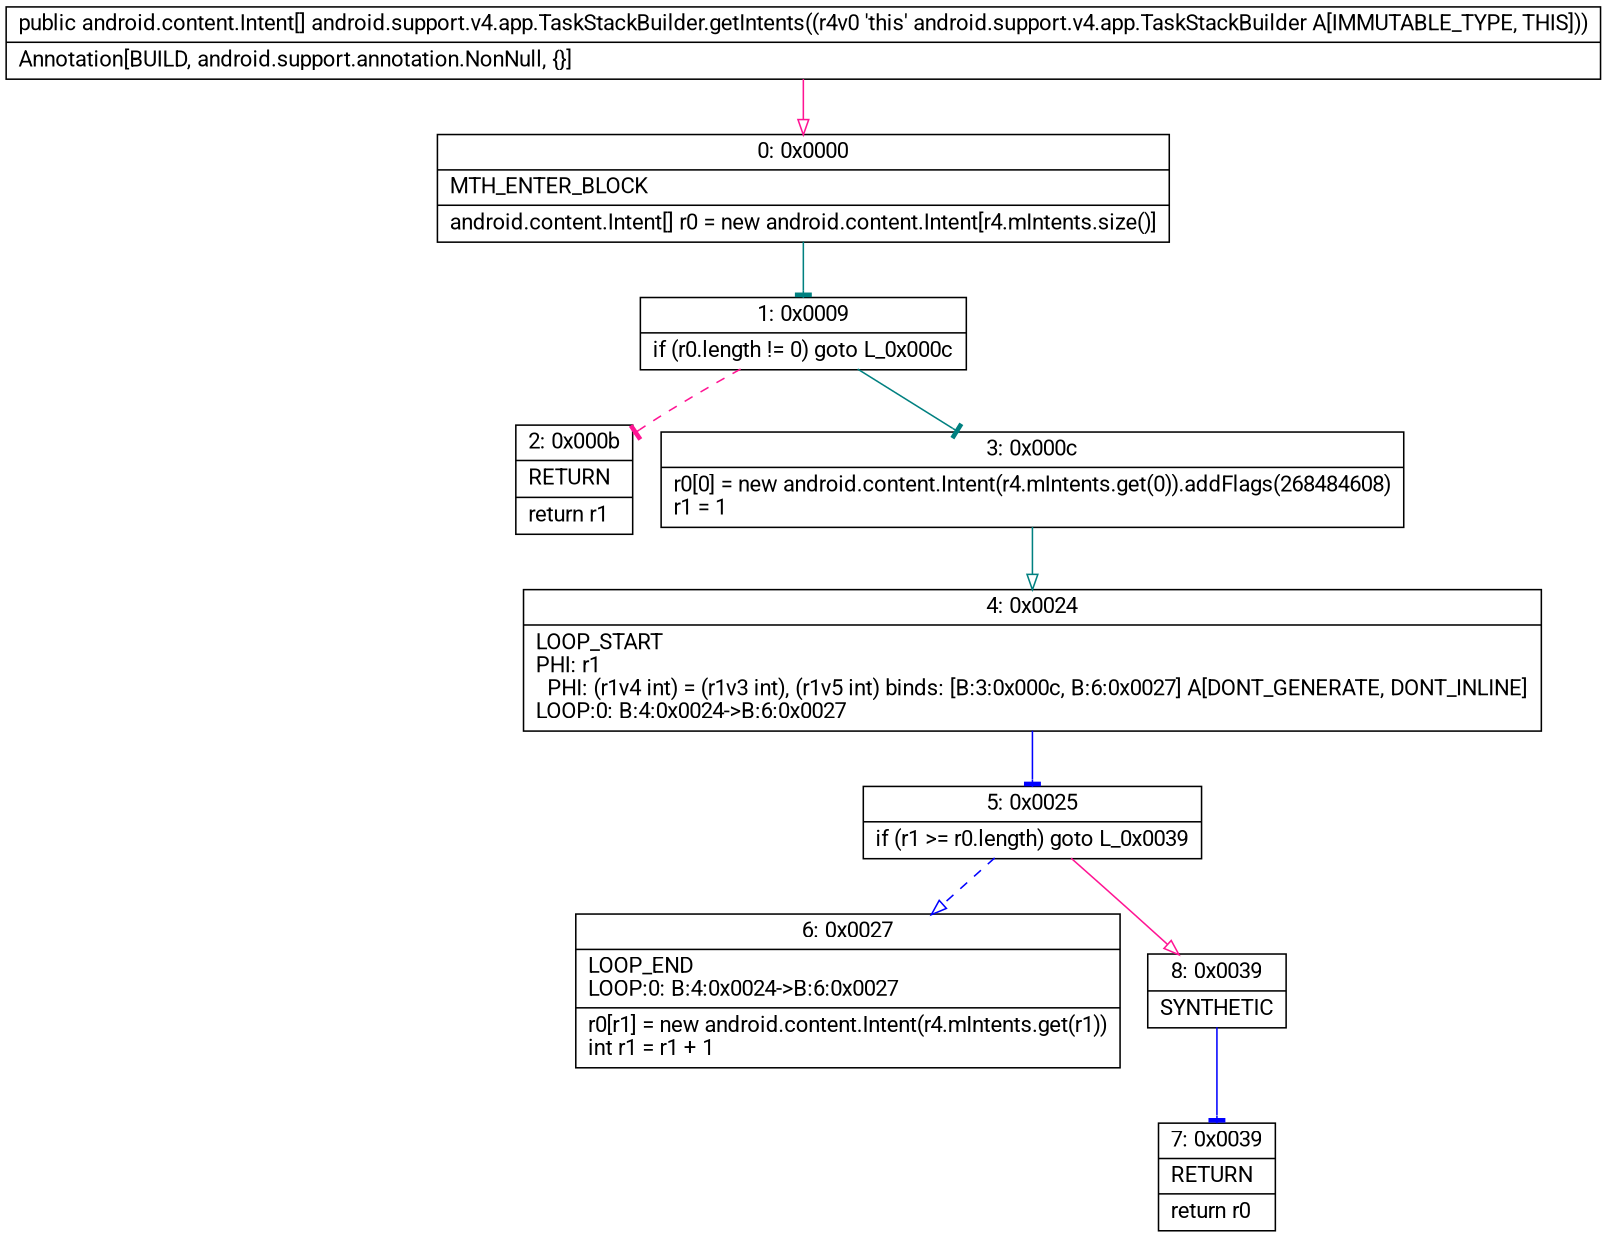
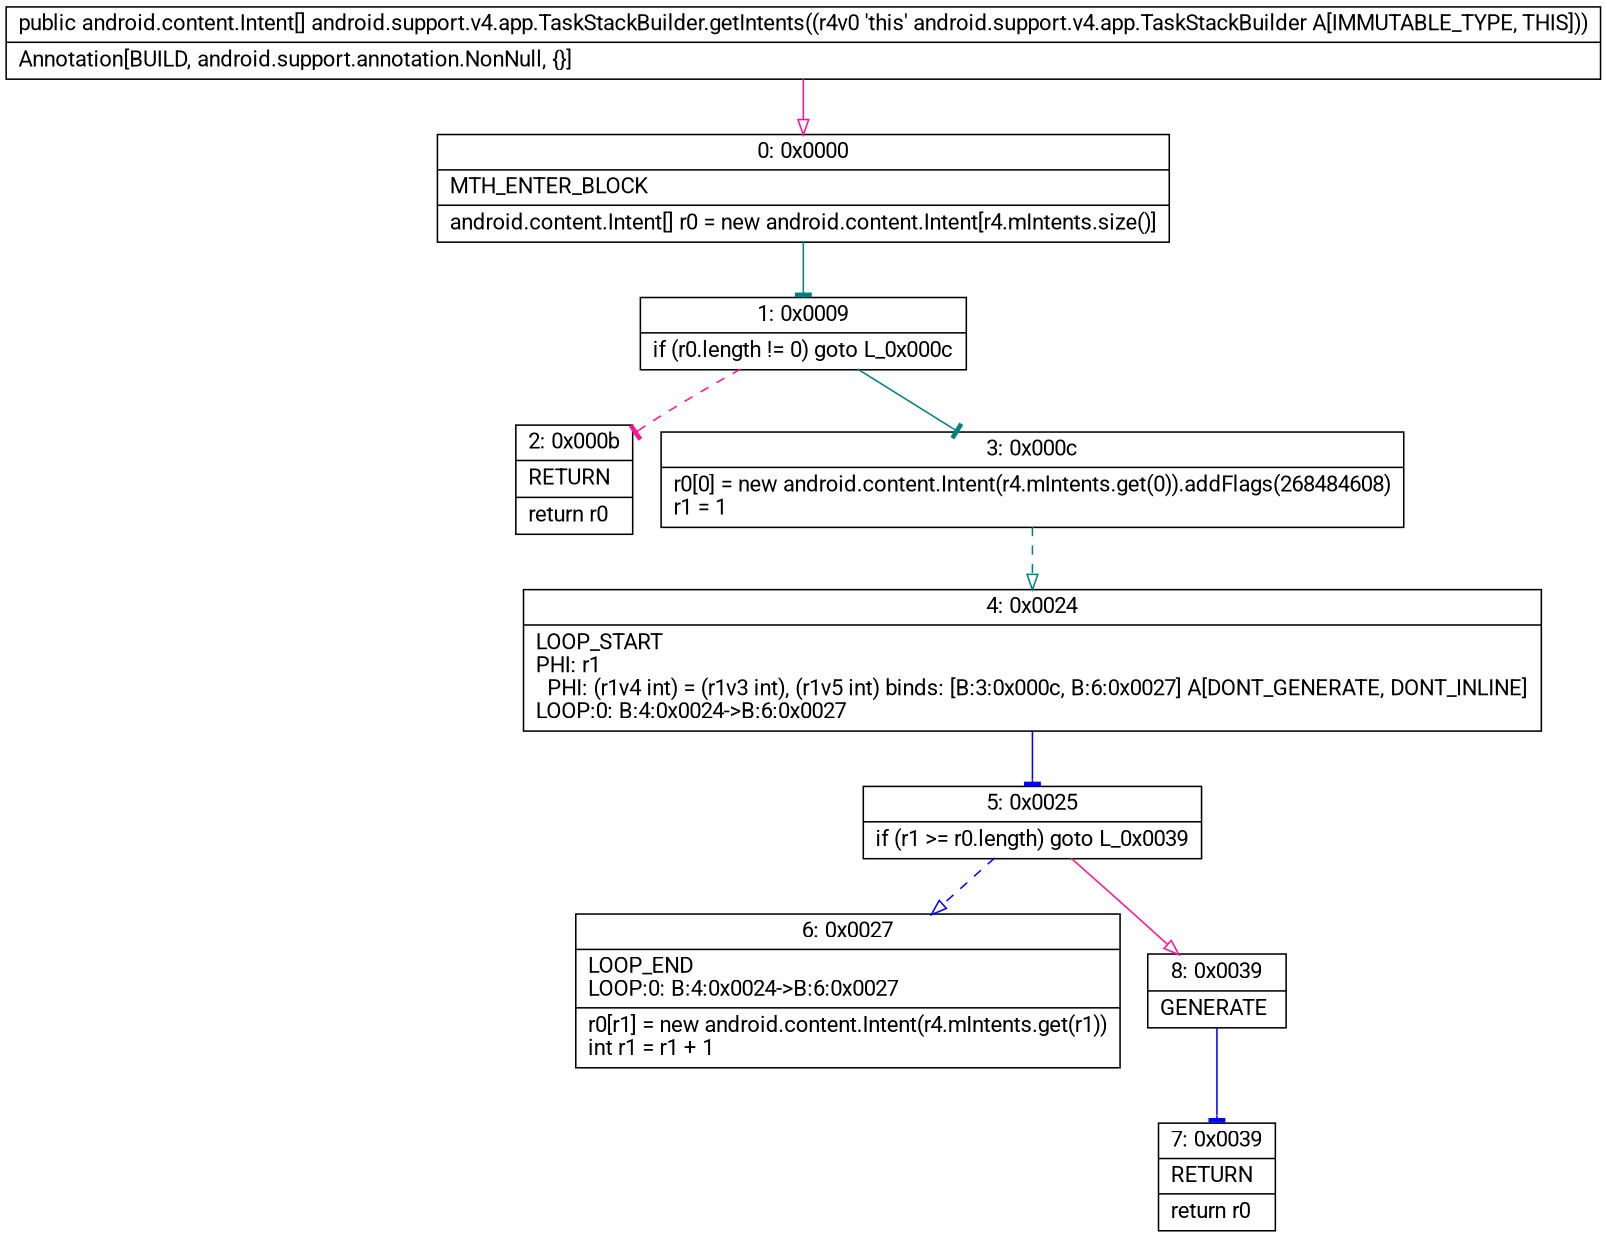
(568, 515) -> (568, 515)
(1032, 551) -> (1032, 551)
(1217, 1009) -> (1214, 1009)
